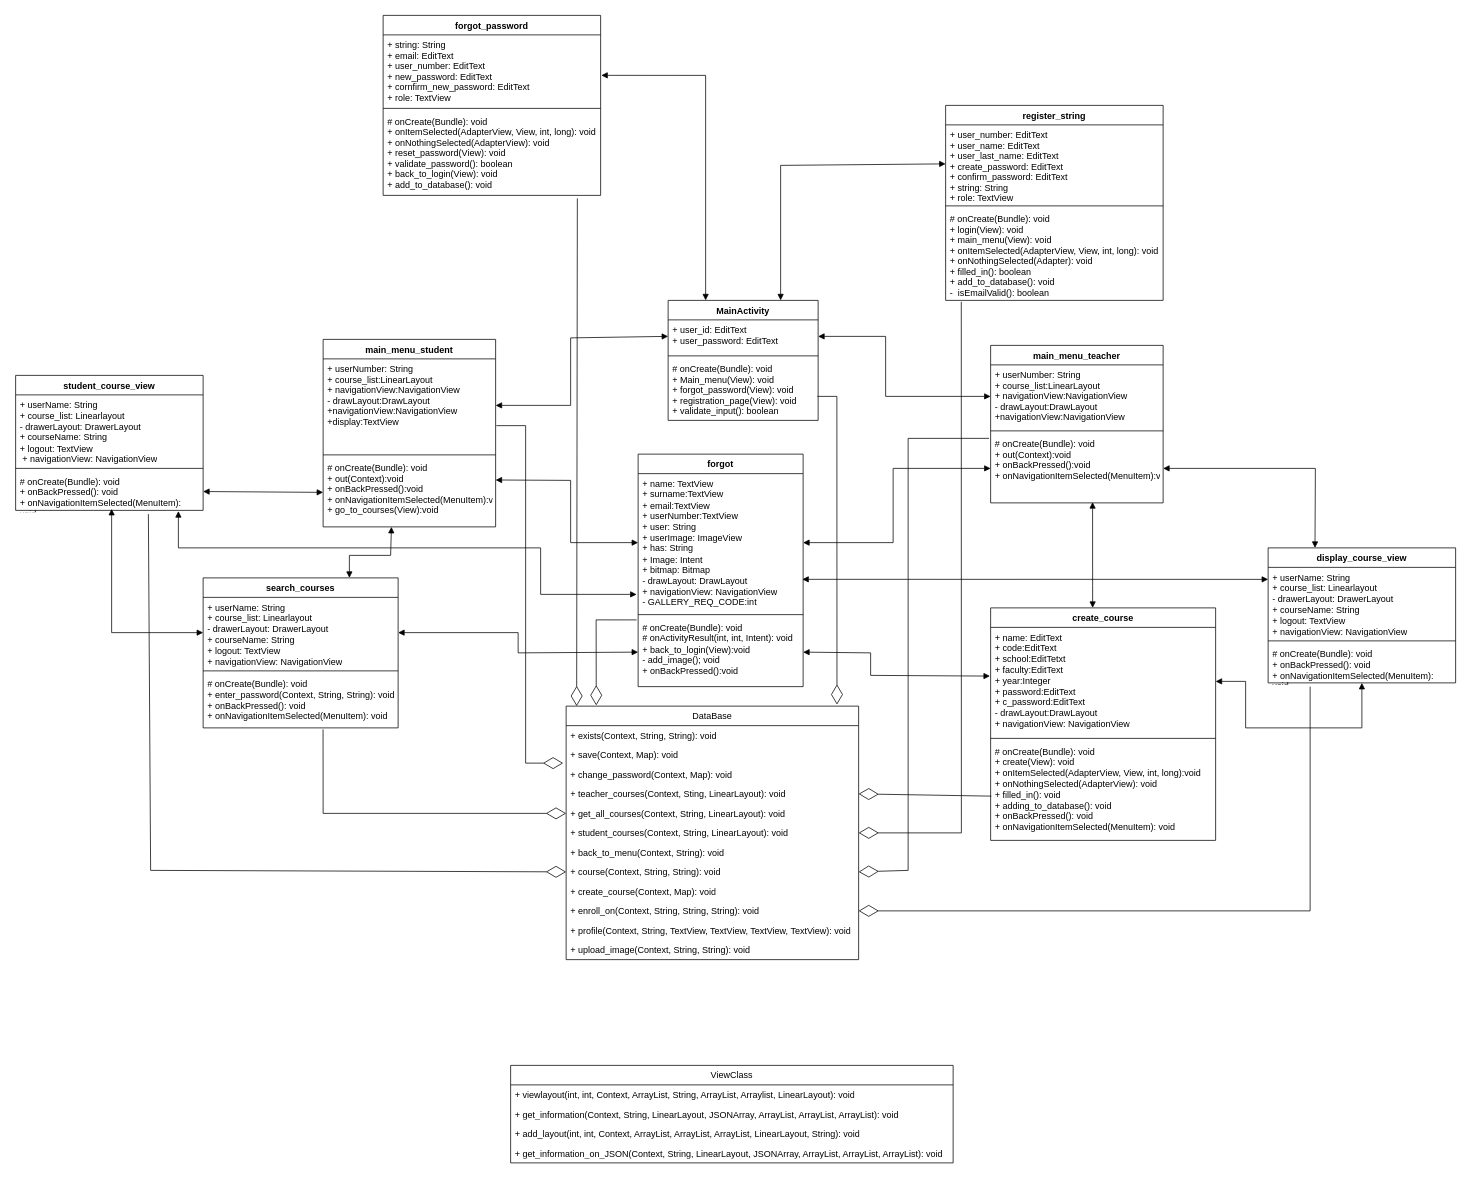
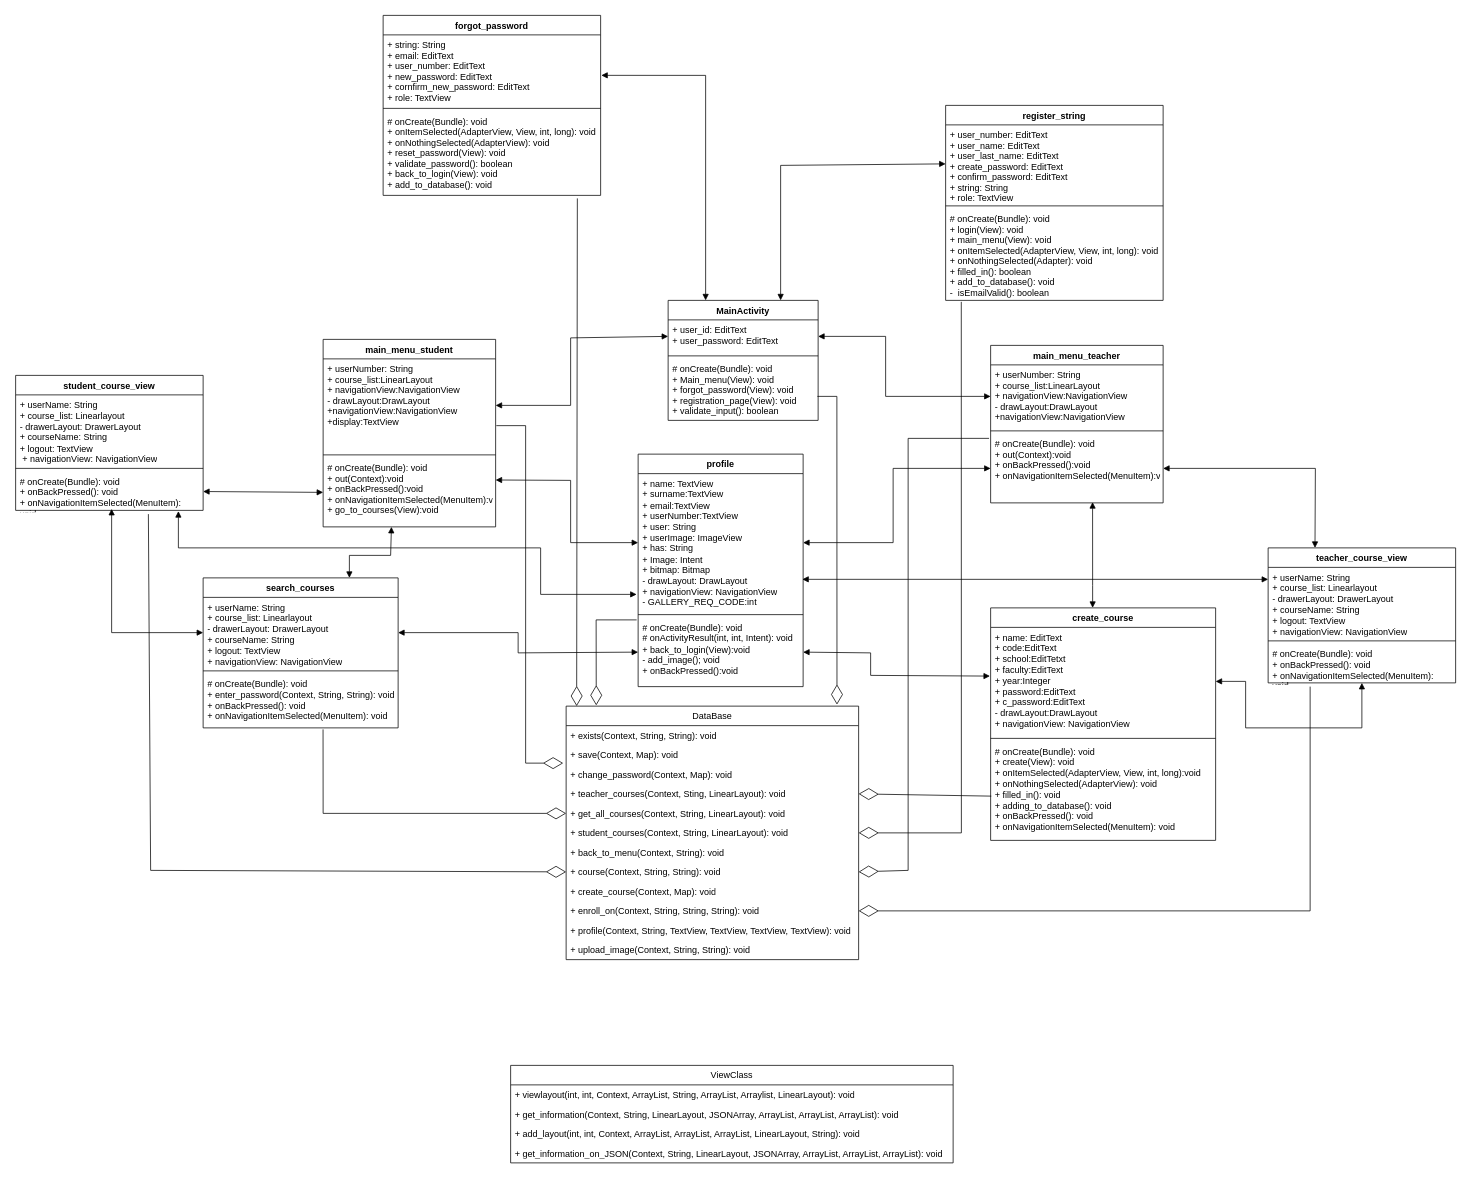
(720, 465) -> (720, 465)
(1362, 559) -> (1362, 559)
